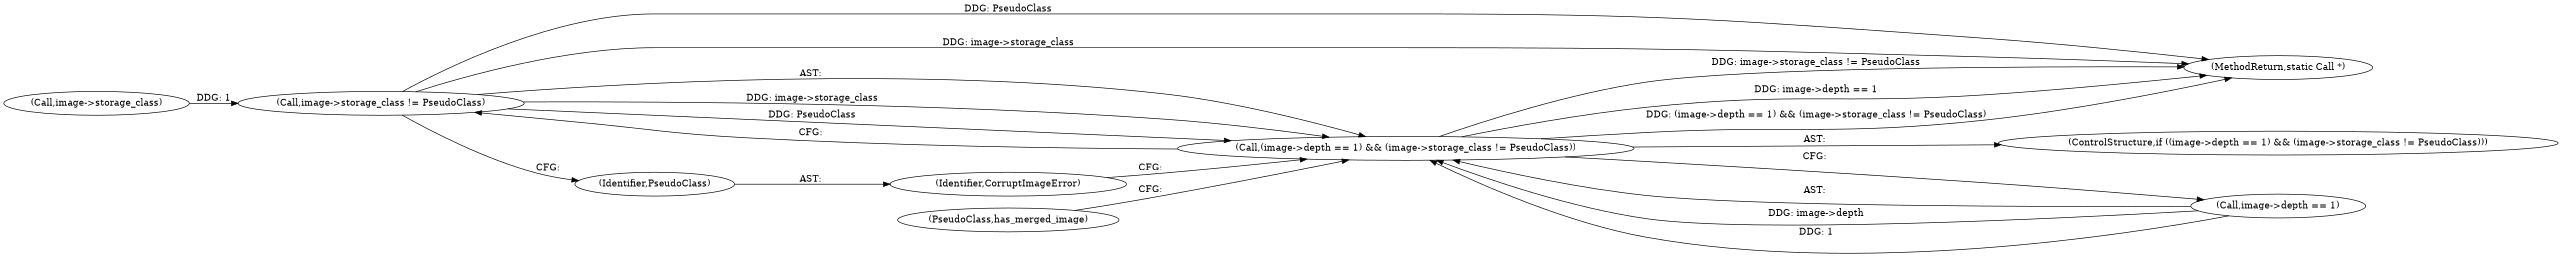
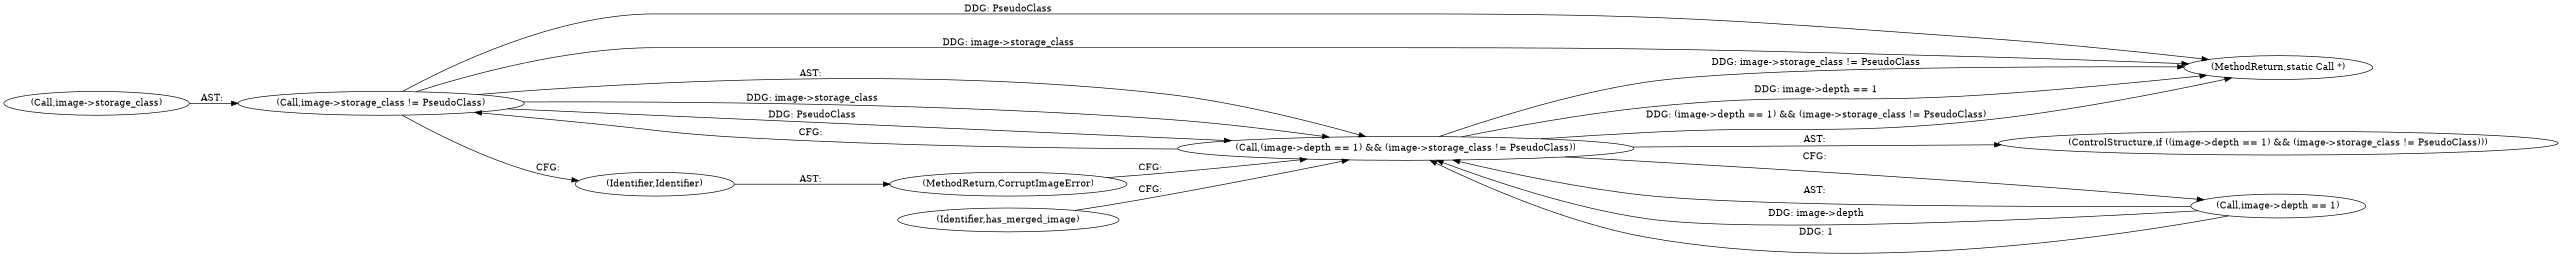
(214, 98) -> (214, 98)
(655, 184) -> (655, 184)
(1008, 184) -> (1008, 184)
(1008, 220) -> (1008, 220)
